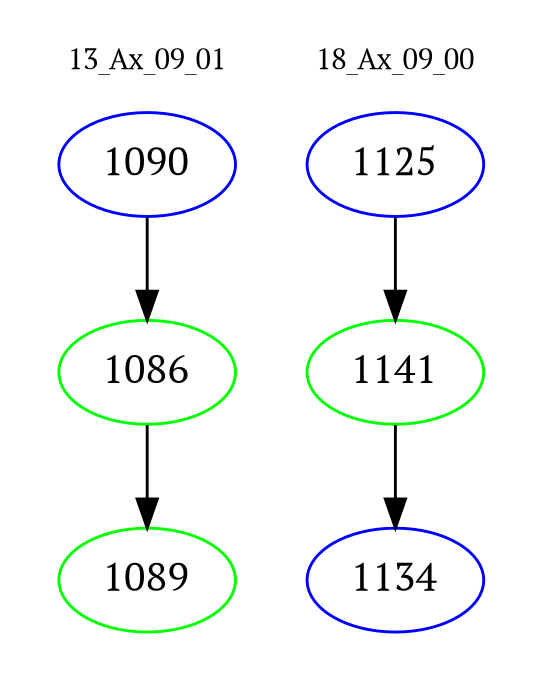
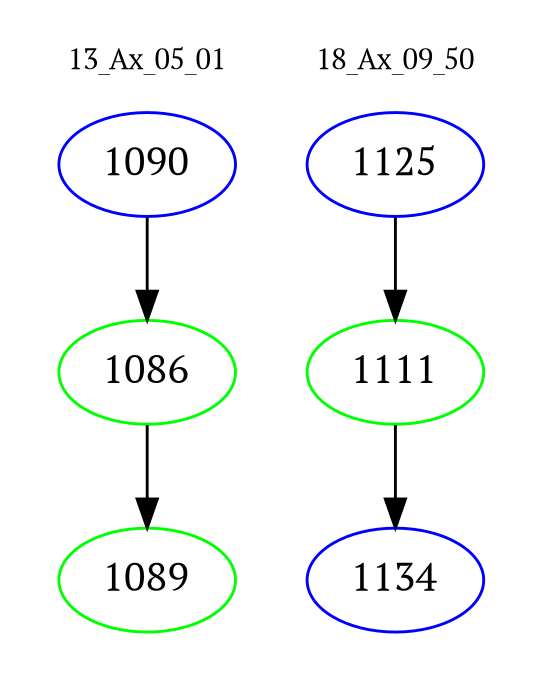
(147, 62) -> (147, 62)
(395, 62) -> (395, 62)
(395, 372) -> (395, 372)
